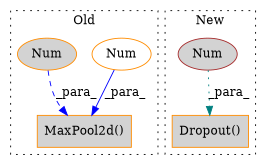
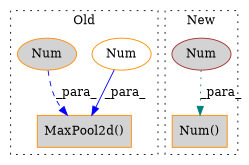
(210, 131) -> (200, 131)
